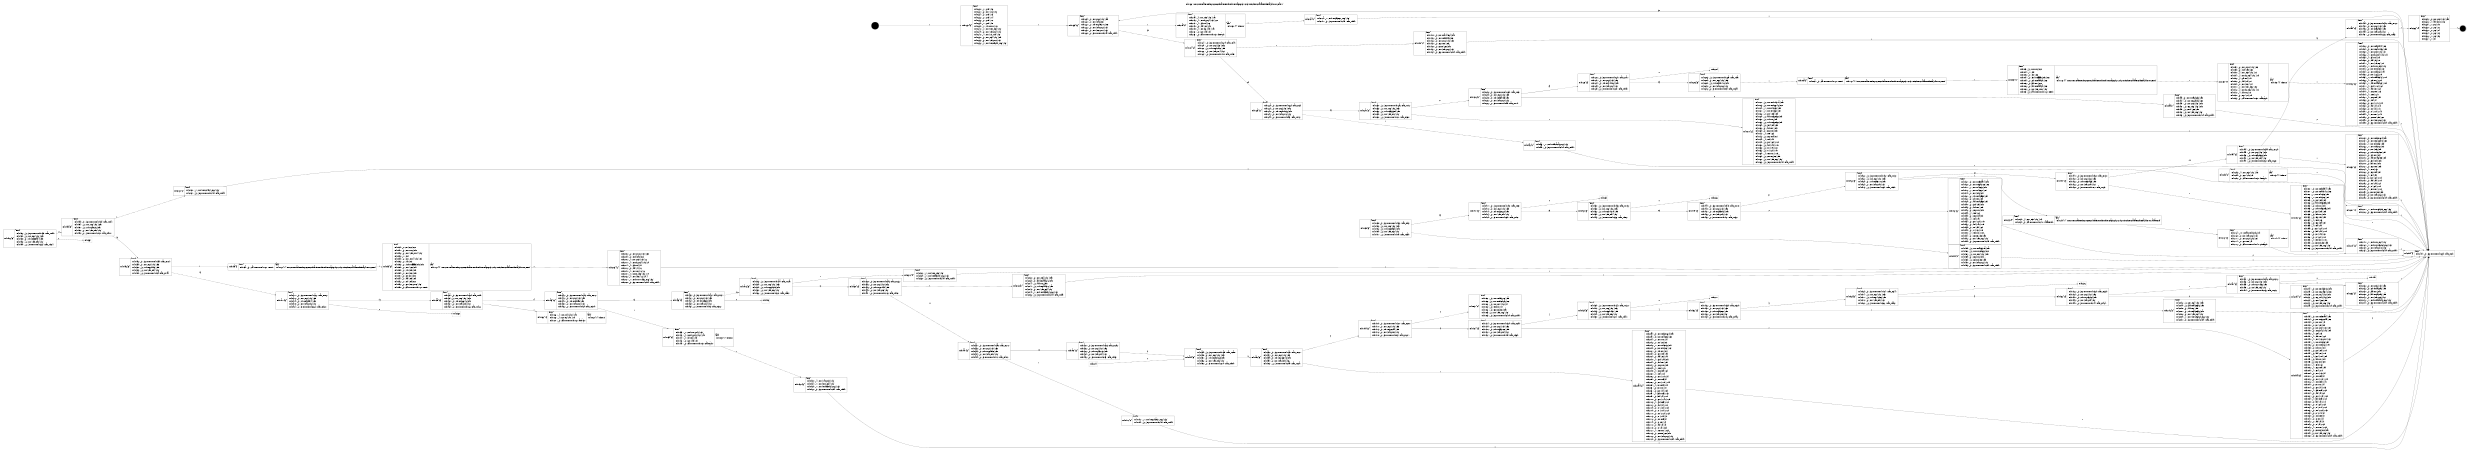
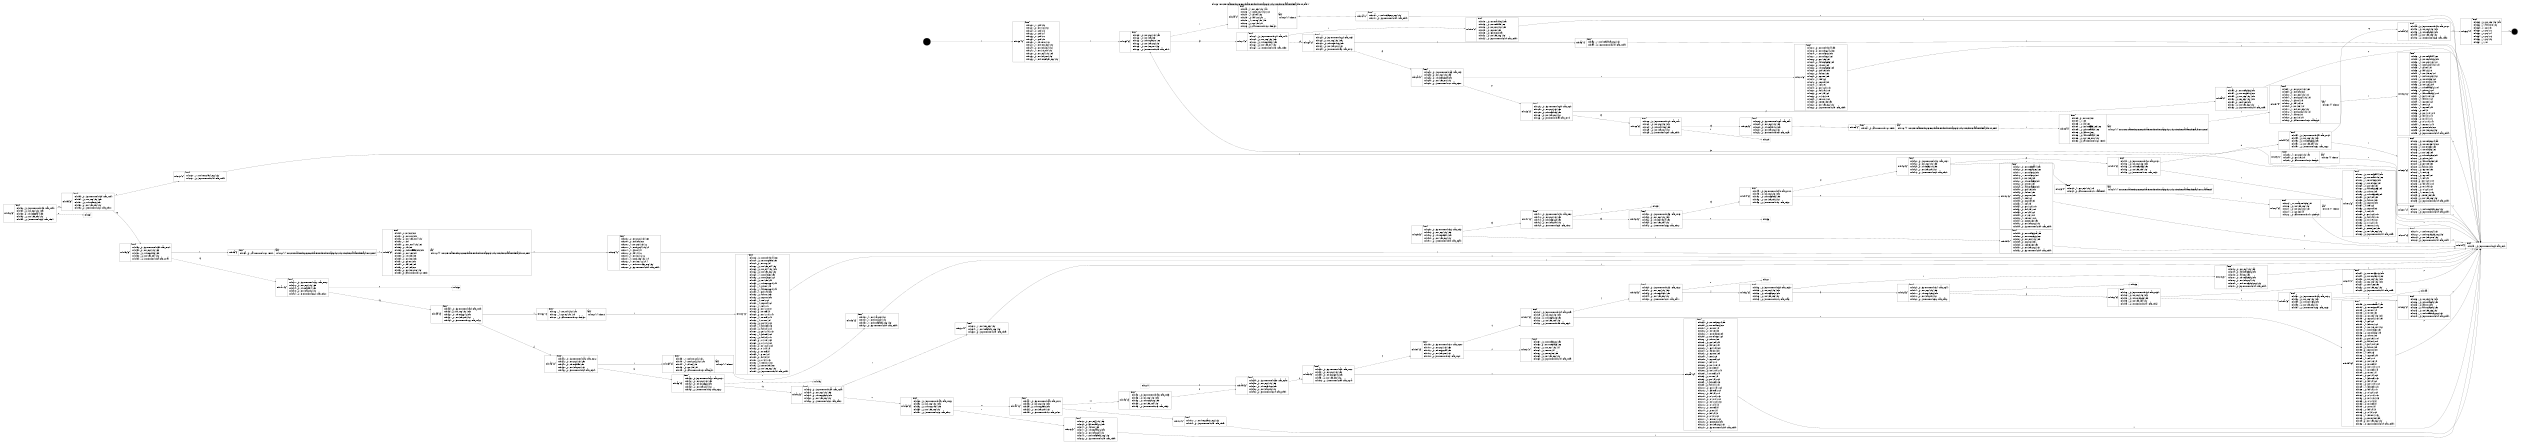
none -> (762, 314)
